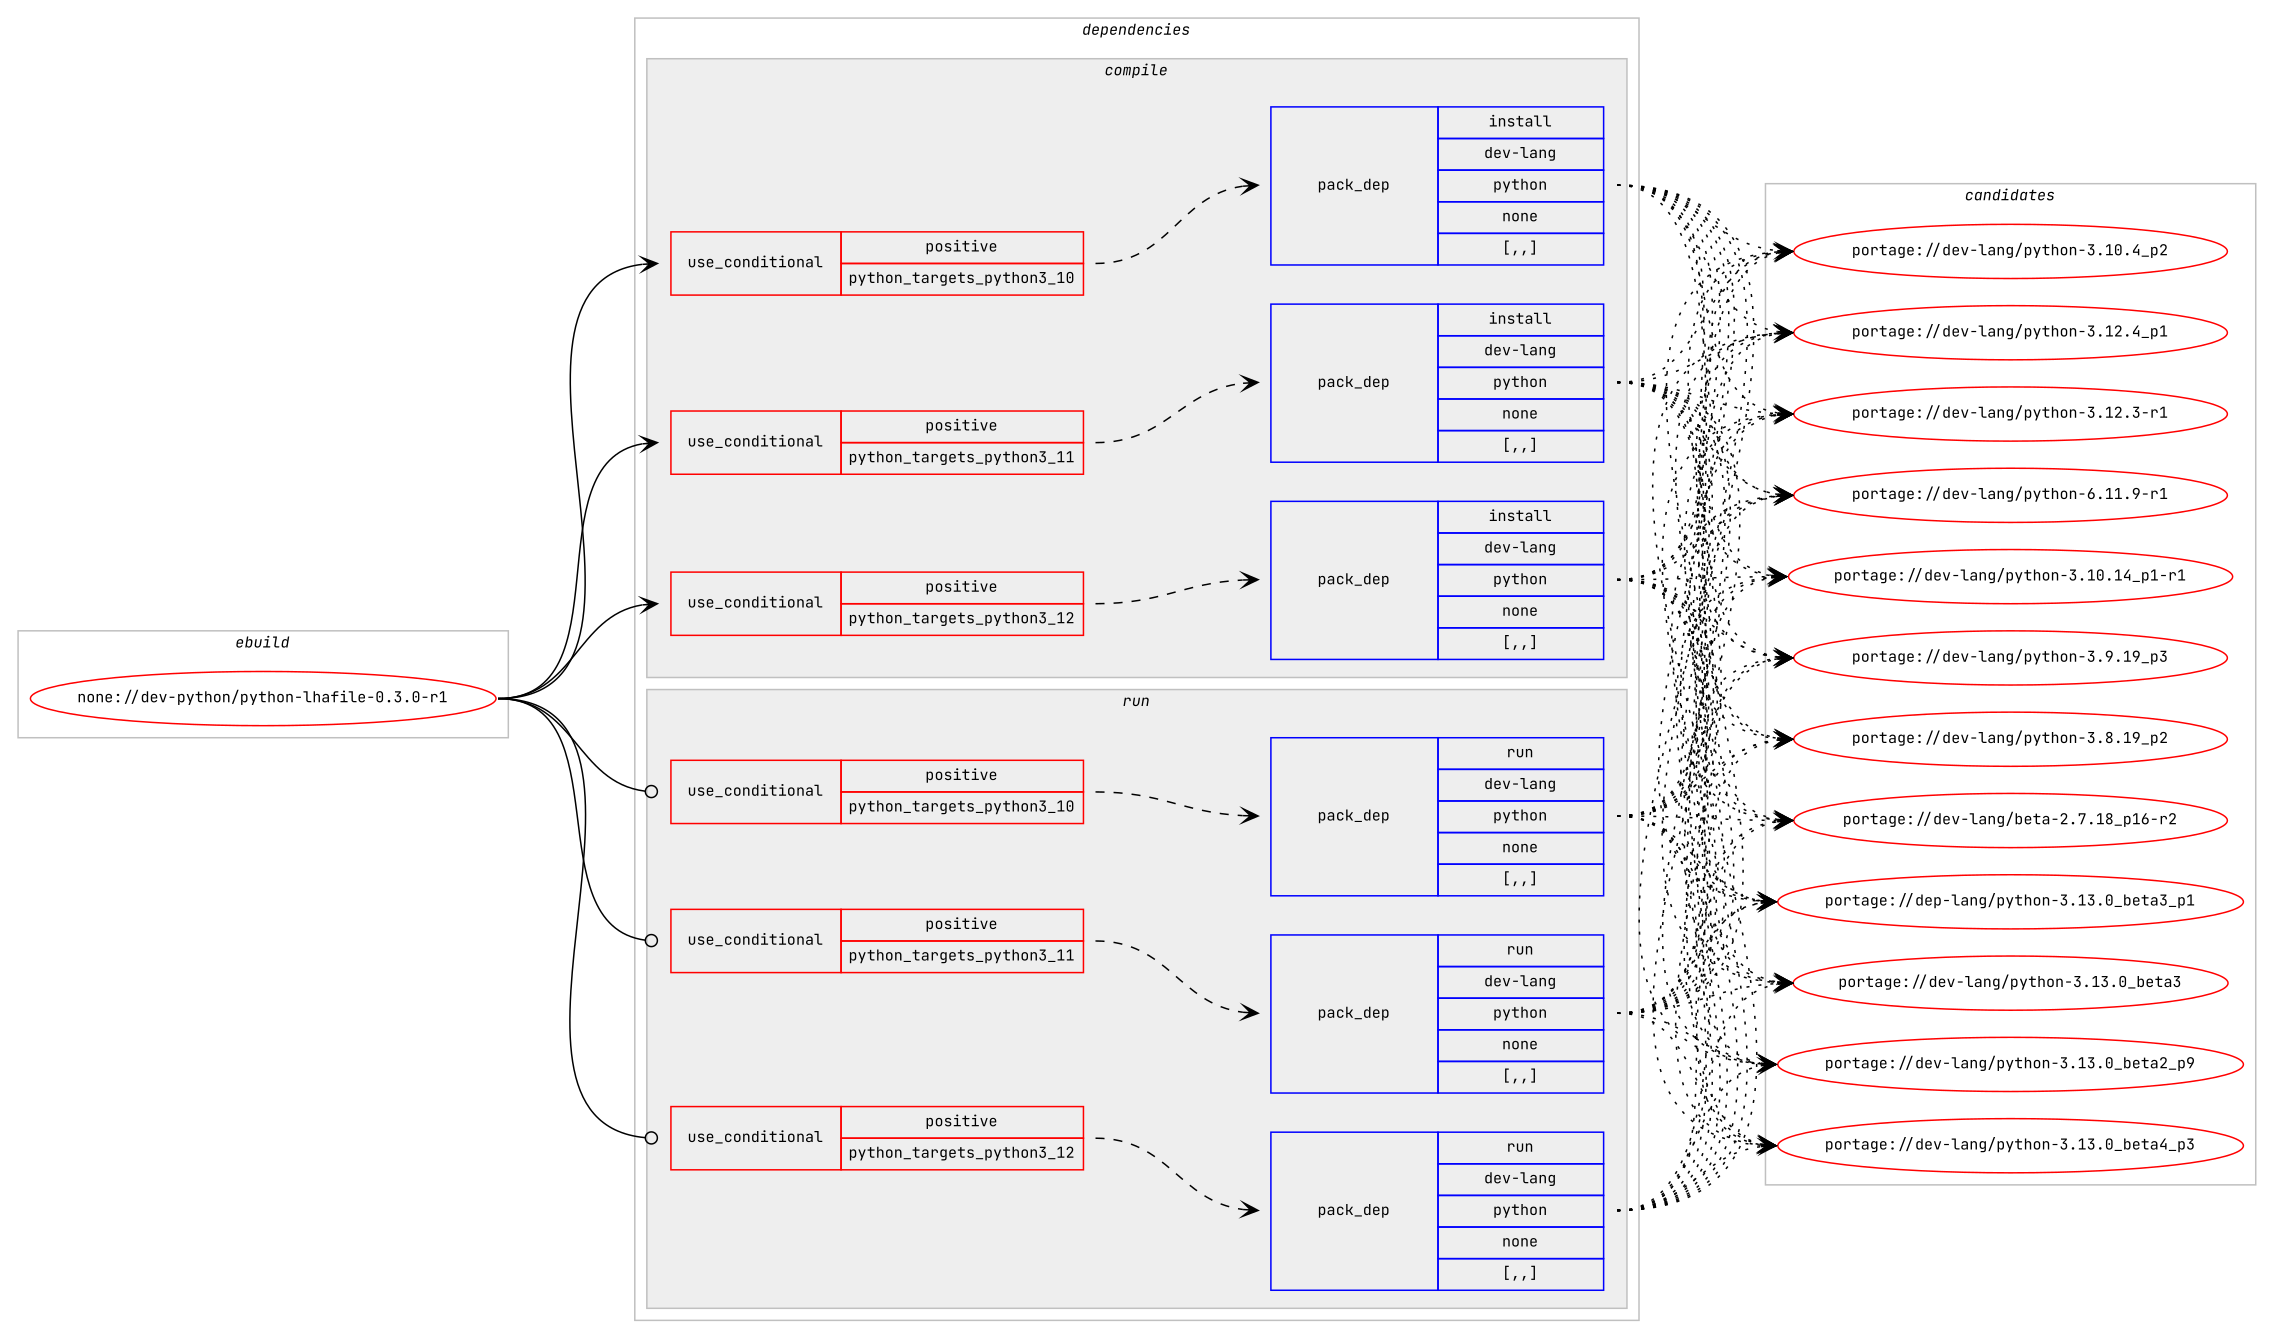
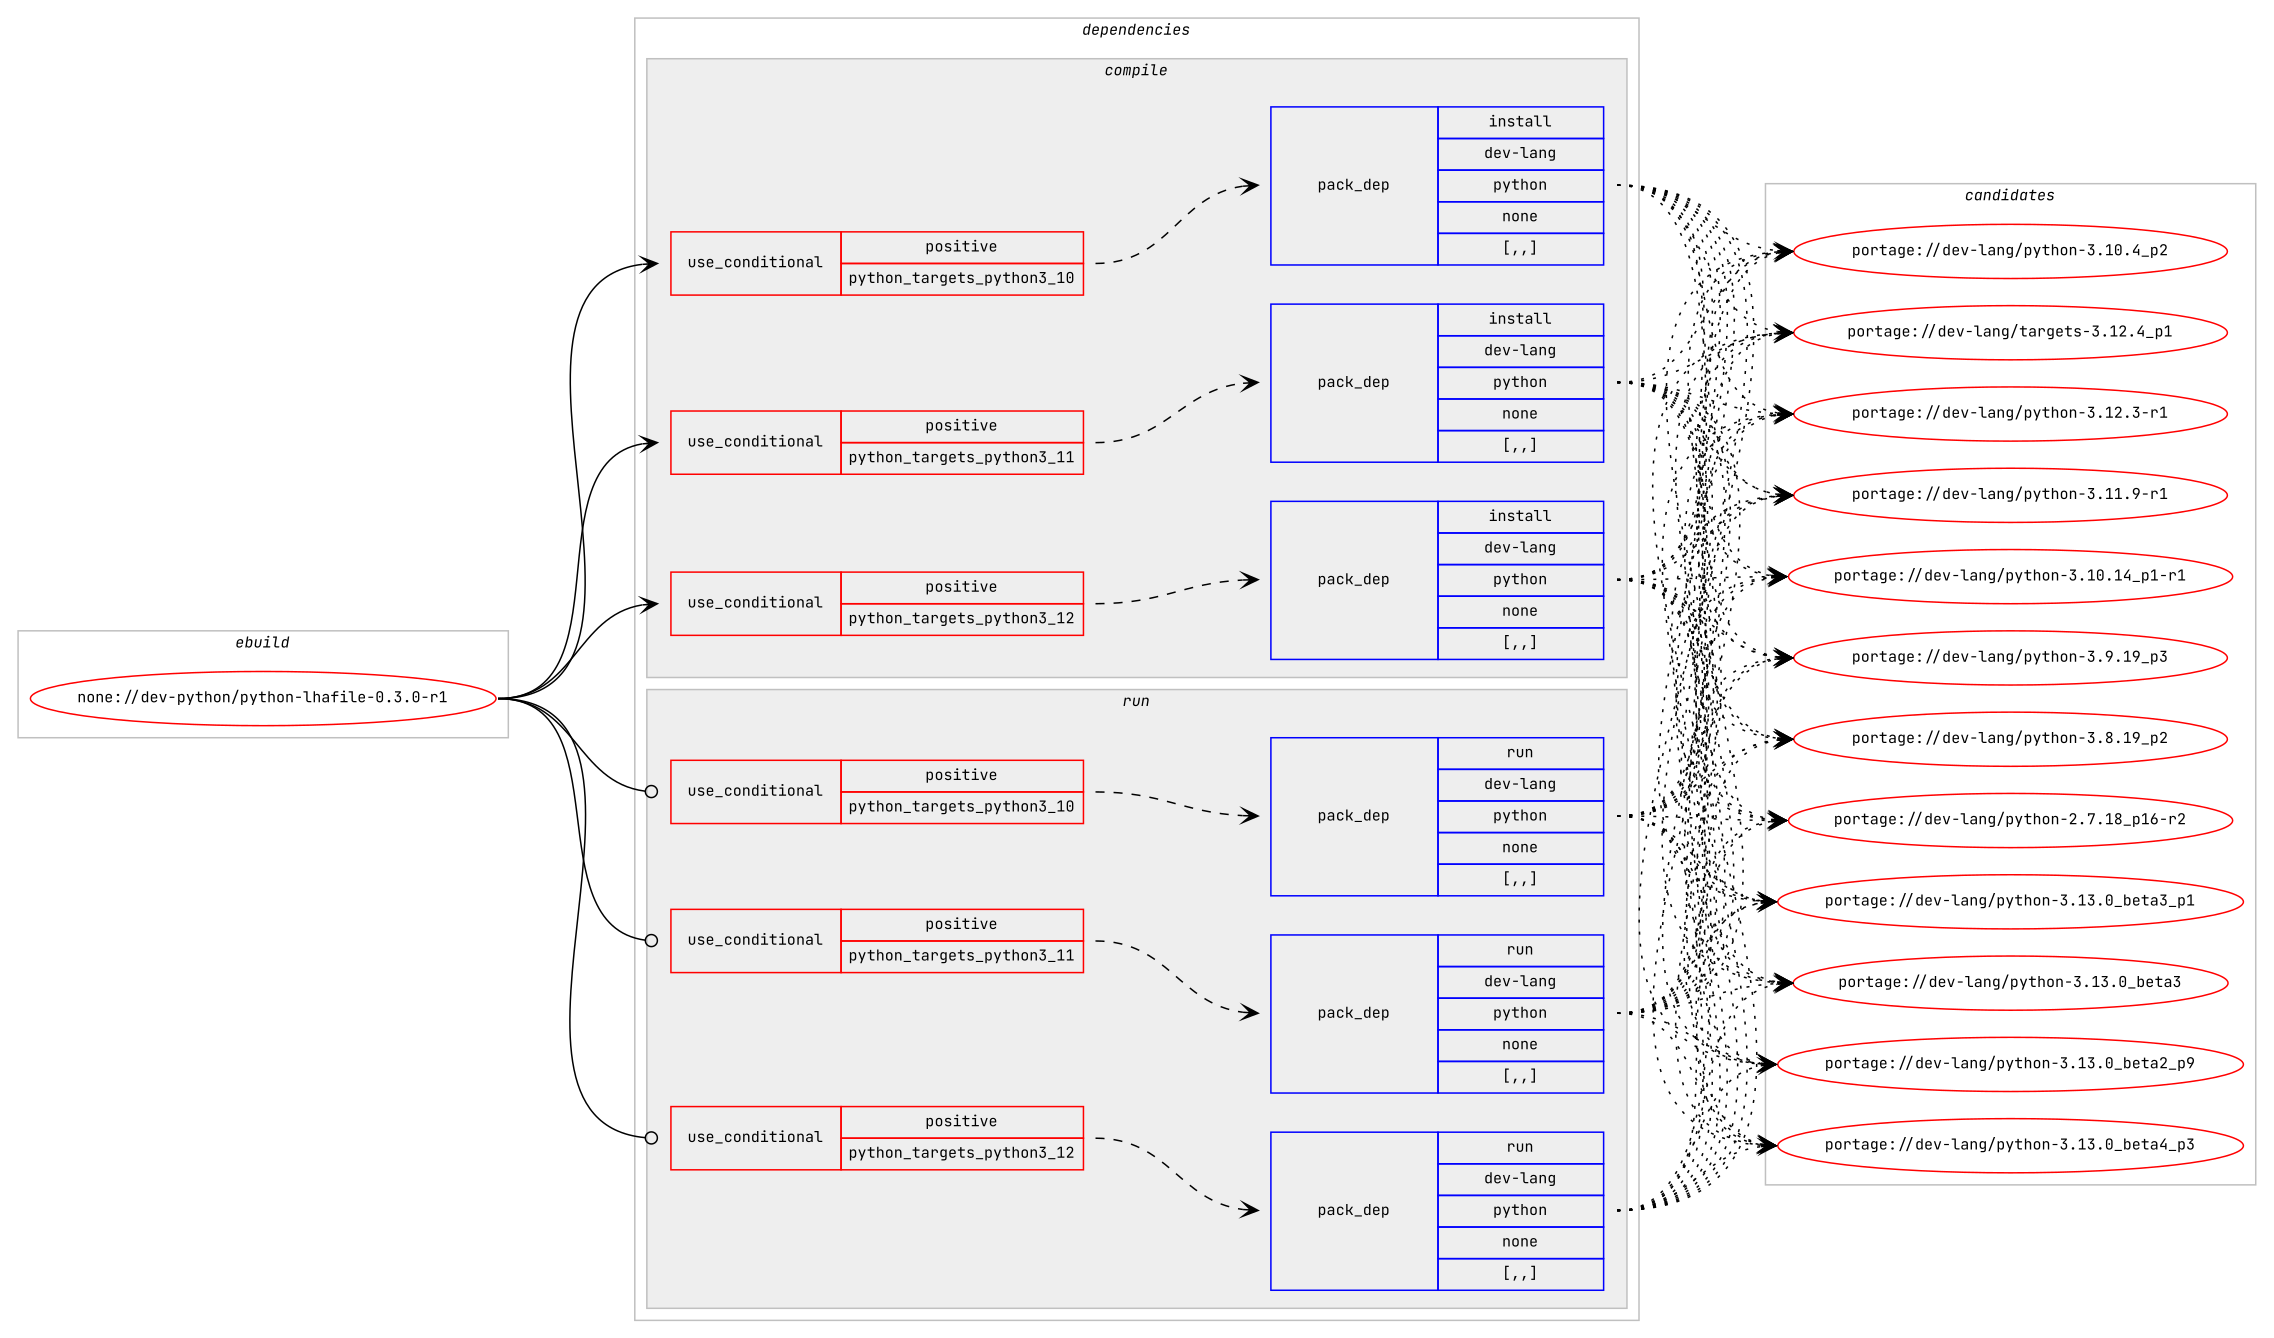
(2011, 333) -> (2011, 333)
(2011, 495) -> (2011, 495)
(2011, 821) -> (2011, 821)
(2011, 902) -> (2011, 902)
